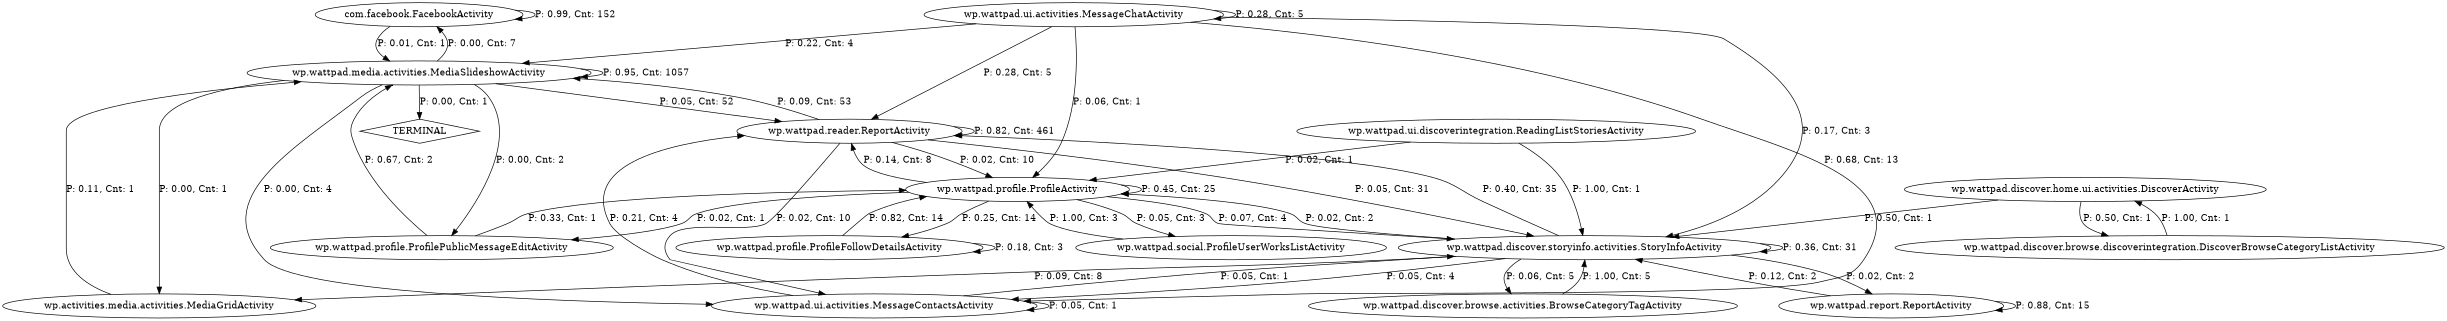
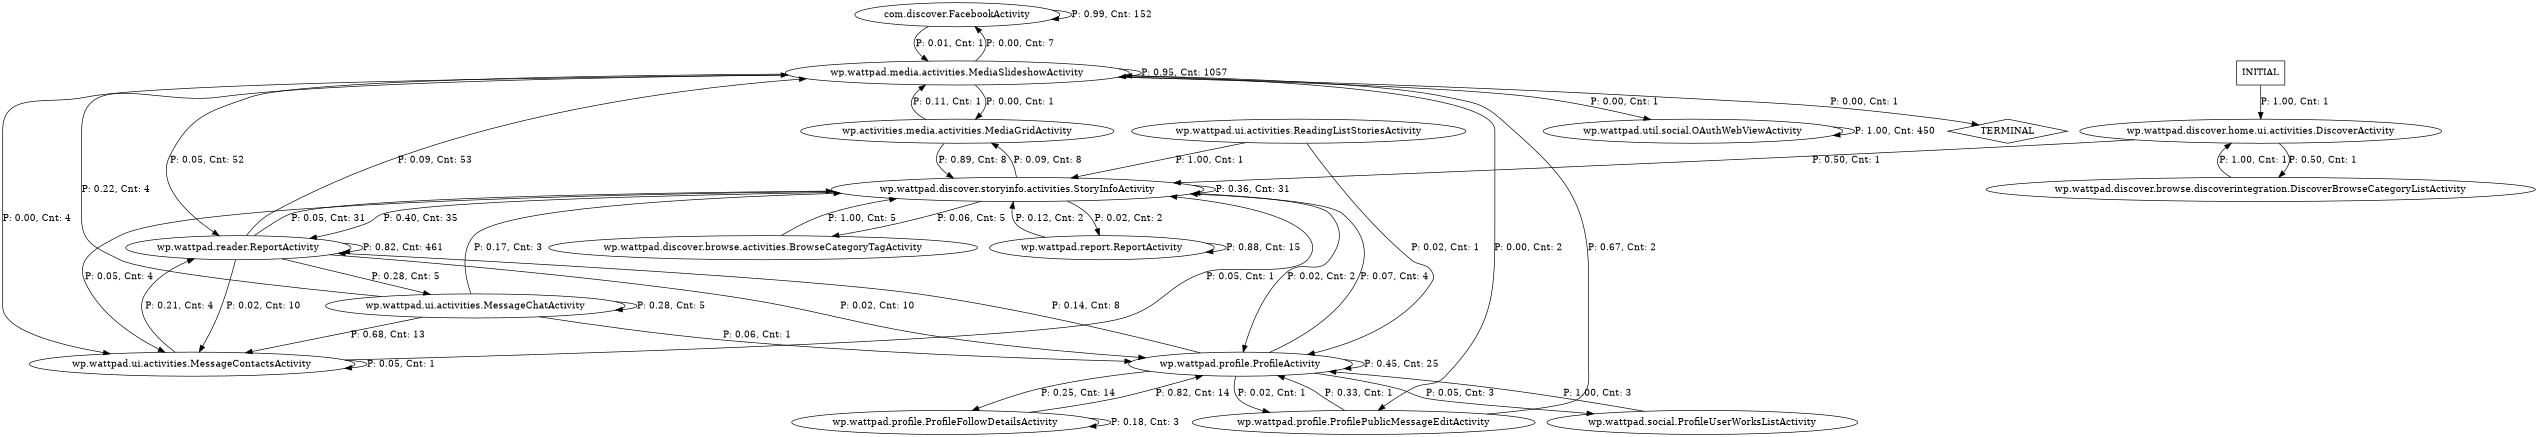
(419, 15) -> (957, 15)
(965, 71) -> (353, 276)
none -> (2261, 73)
(1496, 131) -> (1299, 131)
none -> (1693, 131)
none -> (936, 160)
